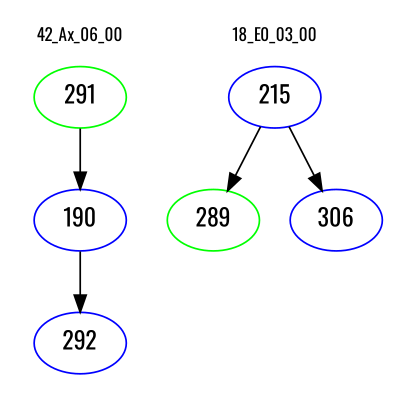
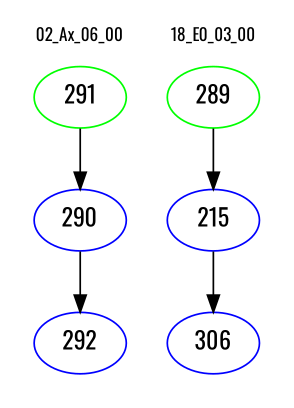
(80, 37) -> (80, 37)
(248, 151) -> (213, 150)
(80, 220) -> (80, 220)
